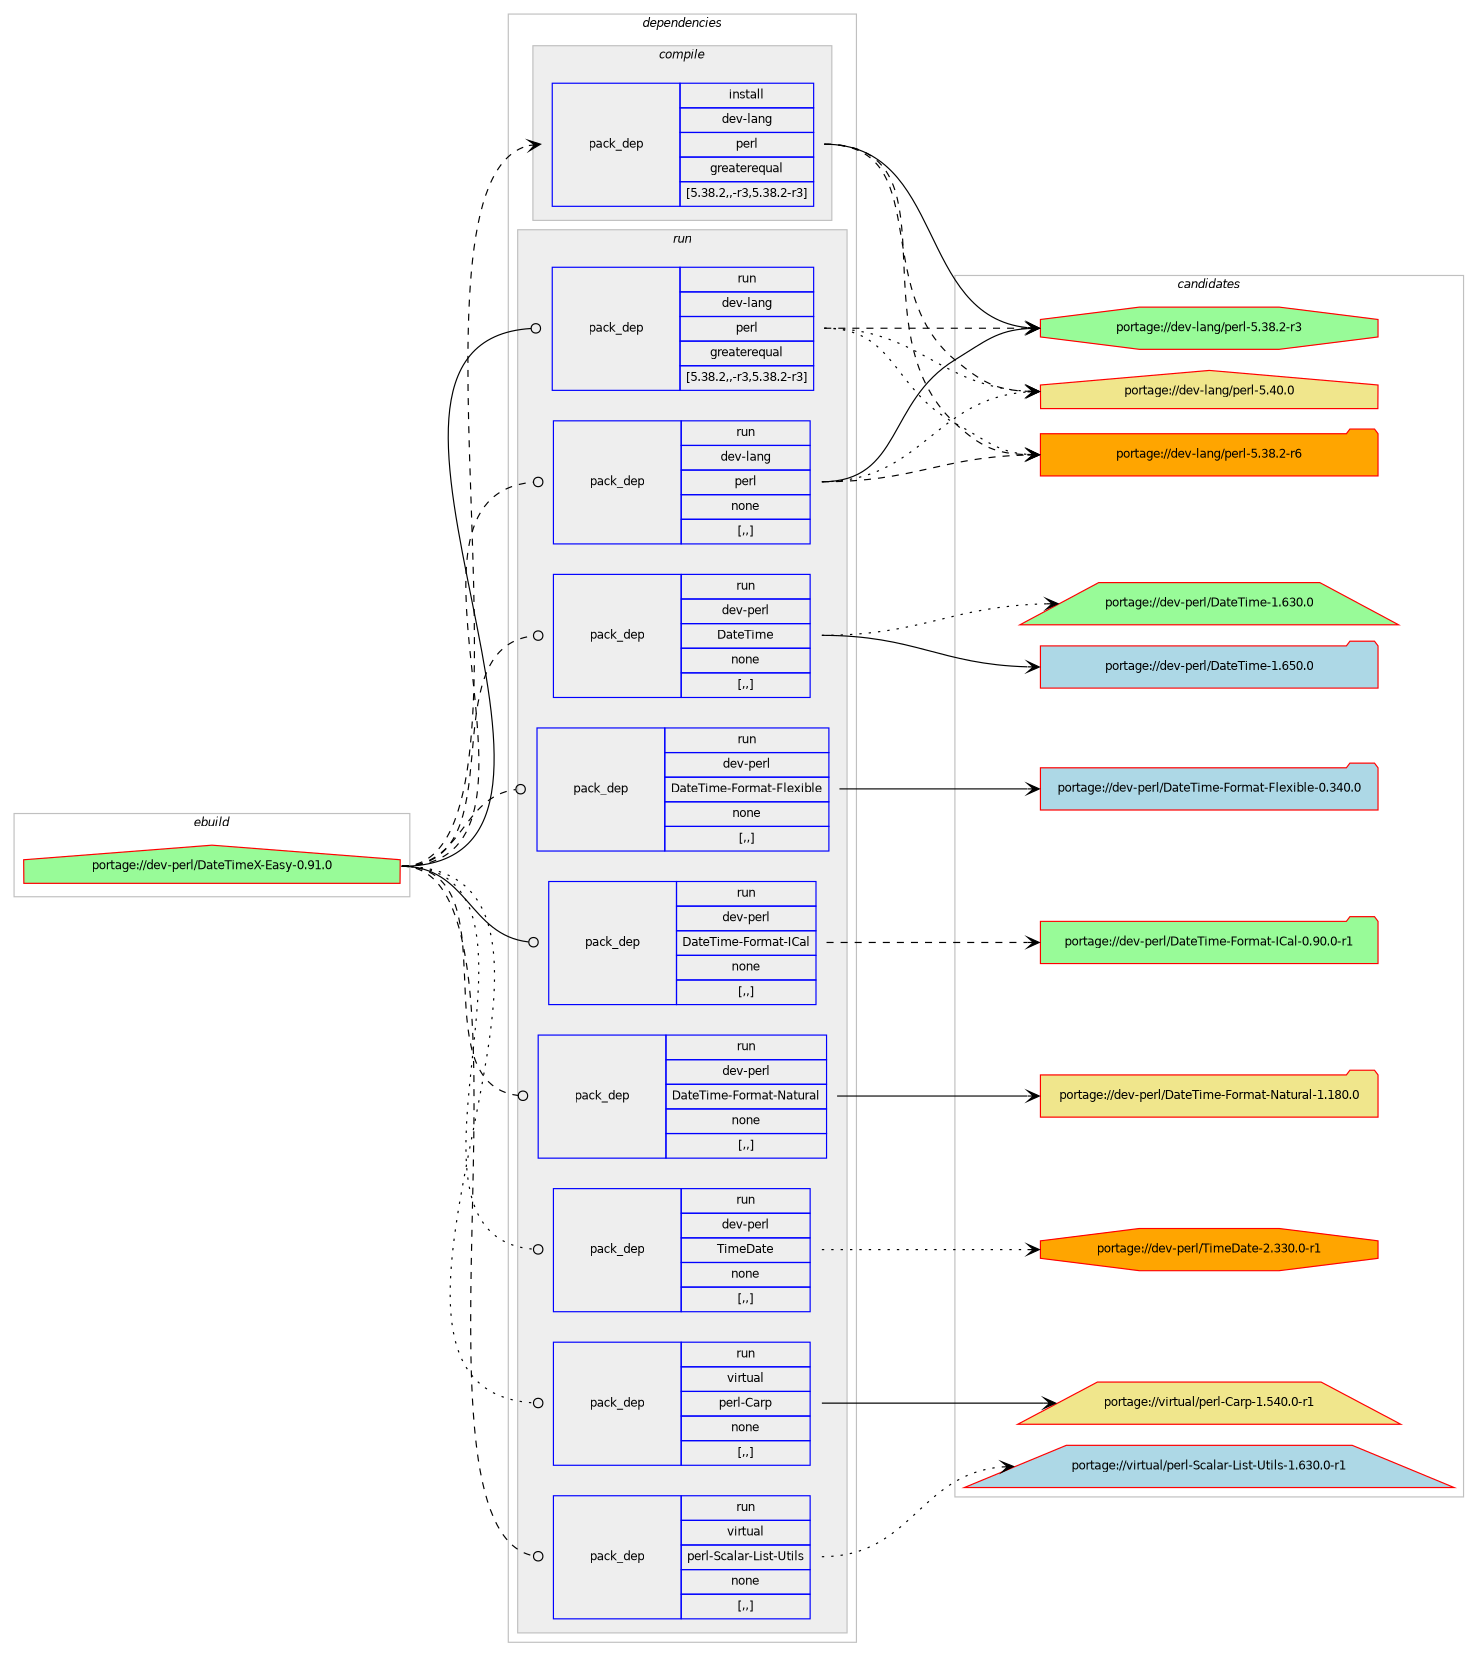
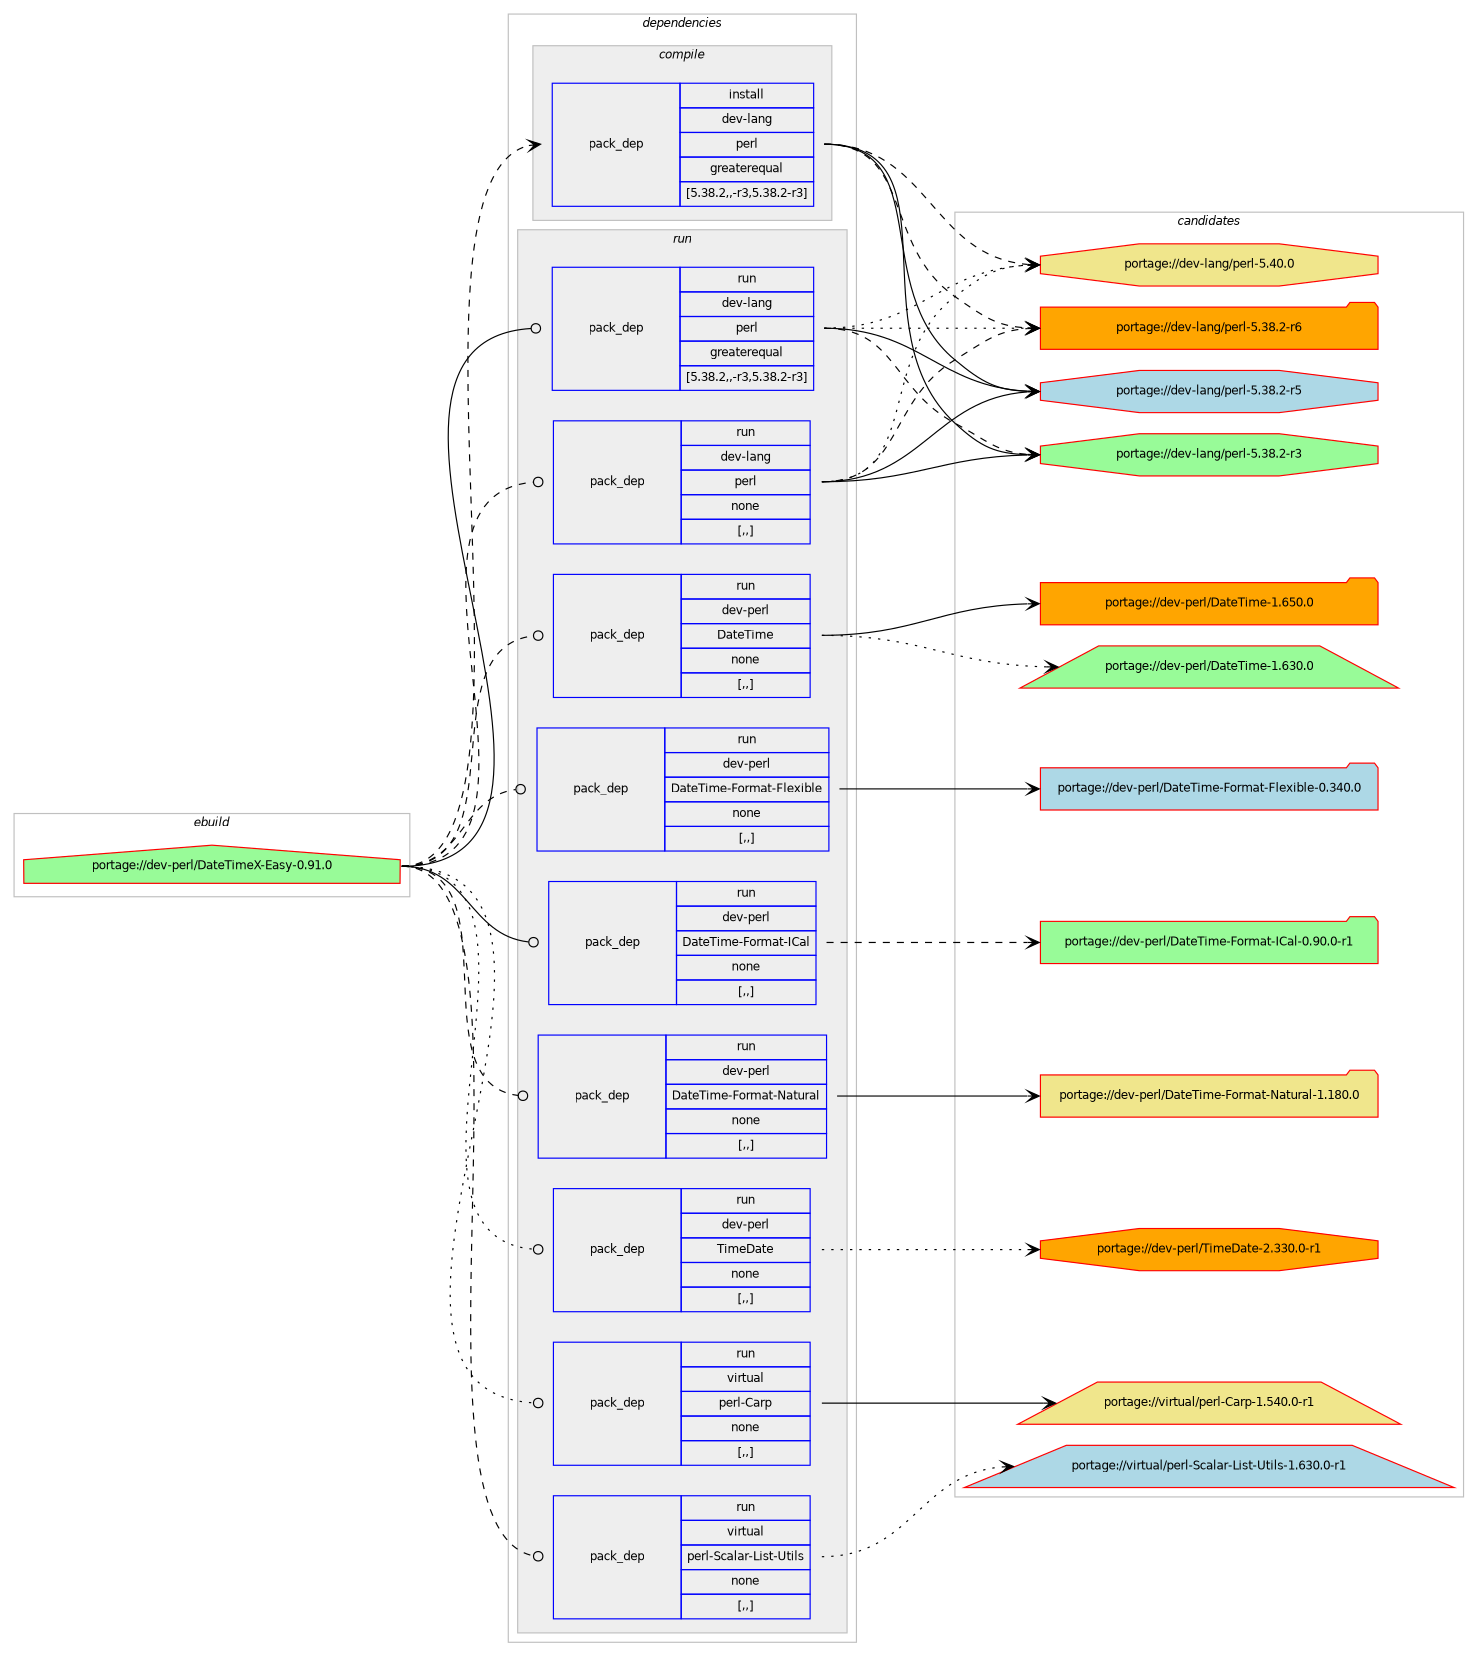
none -> (1209, 392)
(1209, 392) -> (1209, 265)
(1209, 667) -> (1209, 604)
